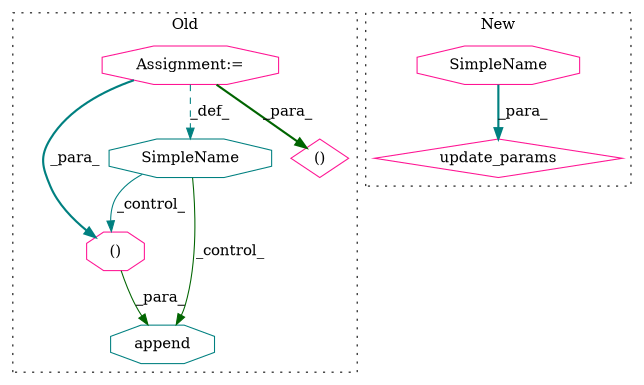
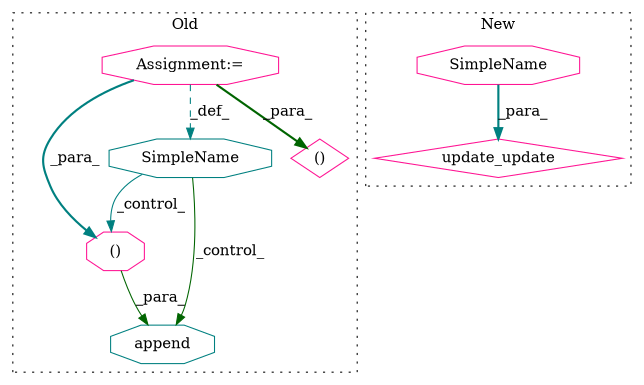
(498, 158) -> (498, 158)
